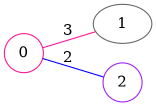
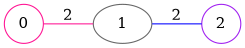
(68, 31) -> (68, 16)
(73, 68) -> (177, 24)
